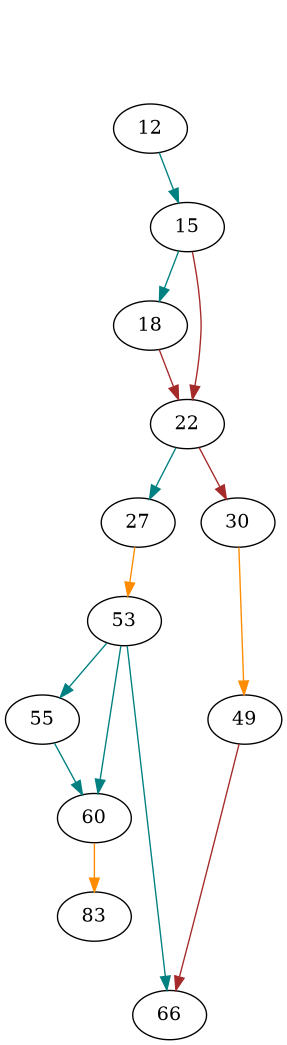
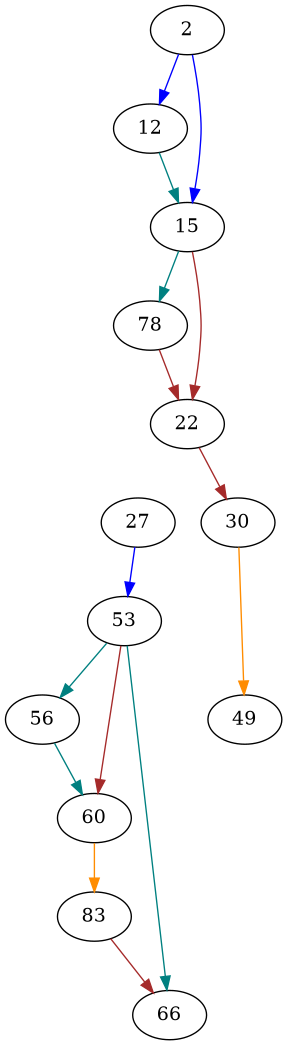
none -> (187, 30)
(150, 326) -> (150, 326)
(166, 467) -> none
(132, 565) -> (132, 565)
(111, 713) -> (111, 713)
(42, 720) -> (42, 720)
(210, 860) -> (128, 960)
